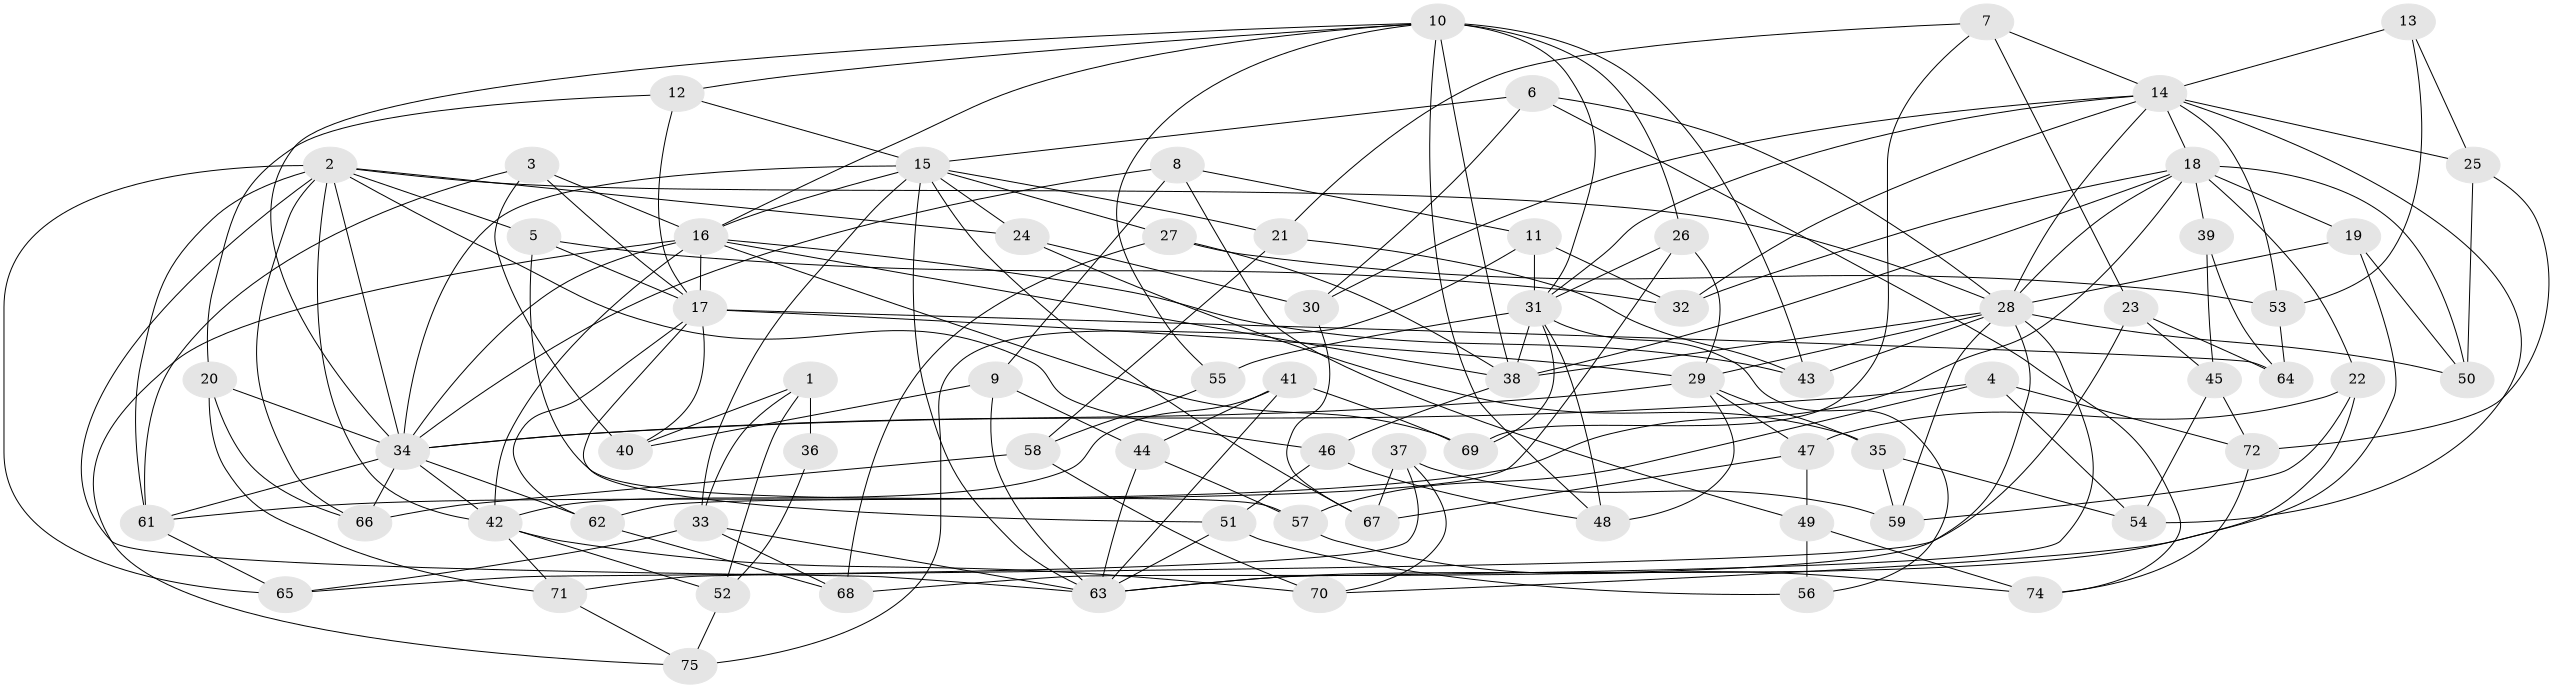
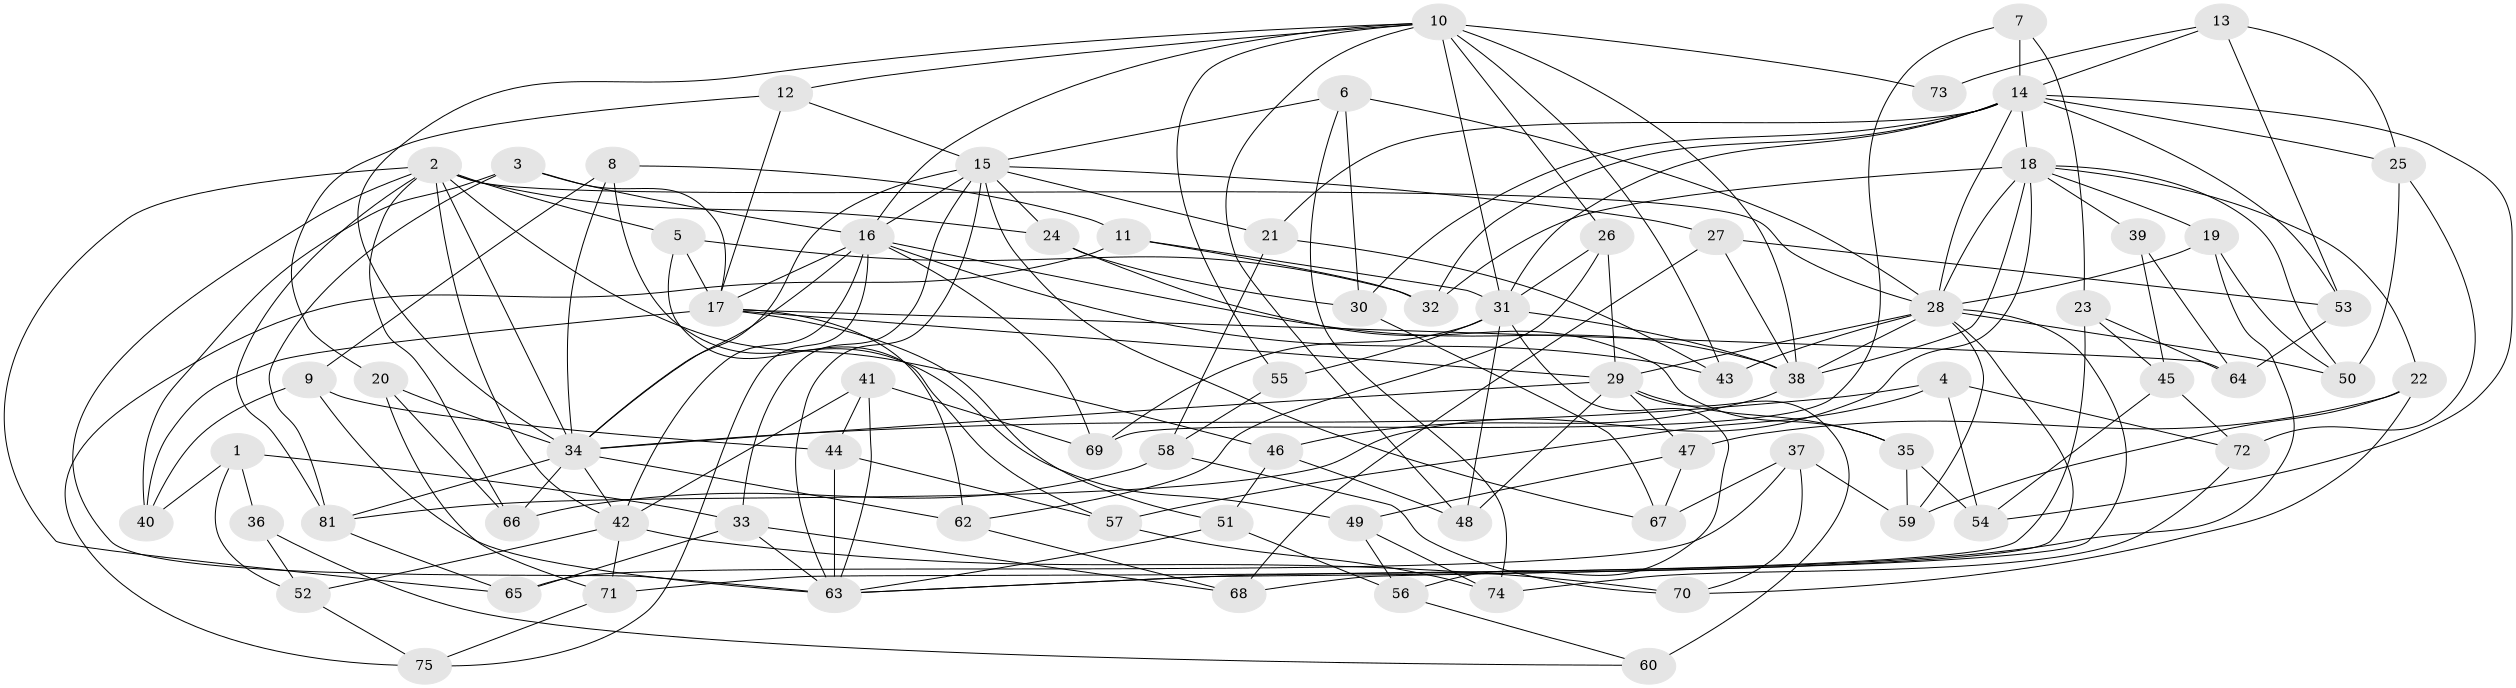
(1620, 50) -> (1629, 123)
none -> (1939, 93)
(147, 523) -> (328, 523)
none -> (1649, 666)
